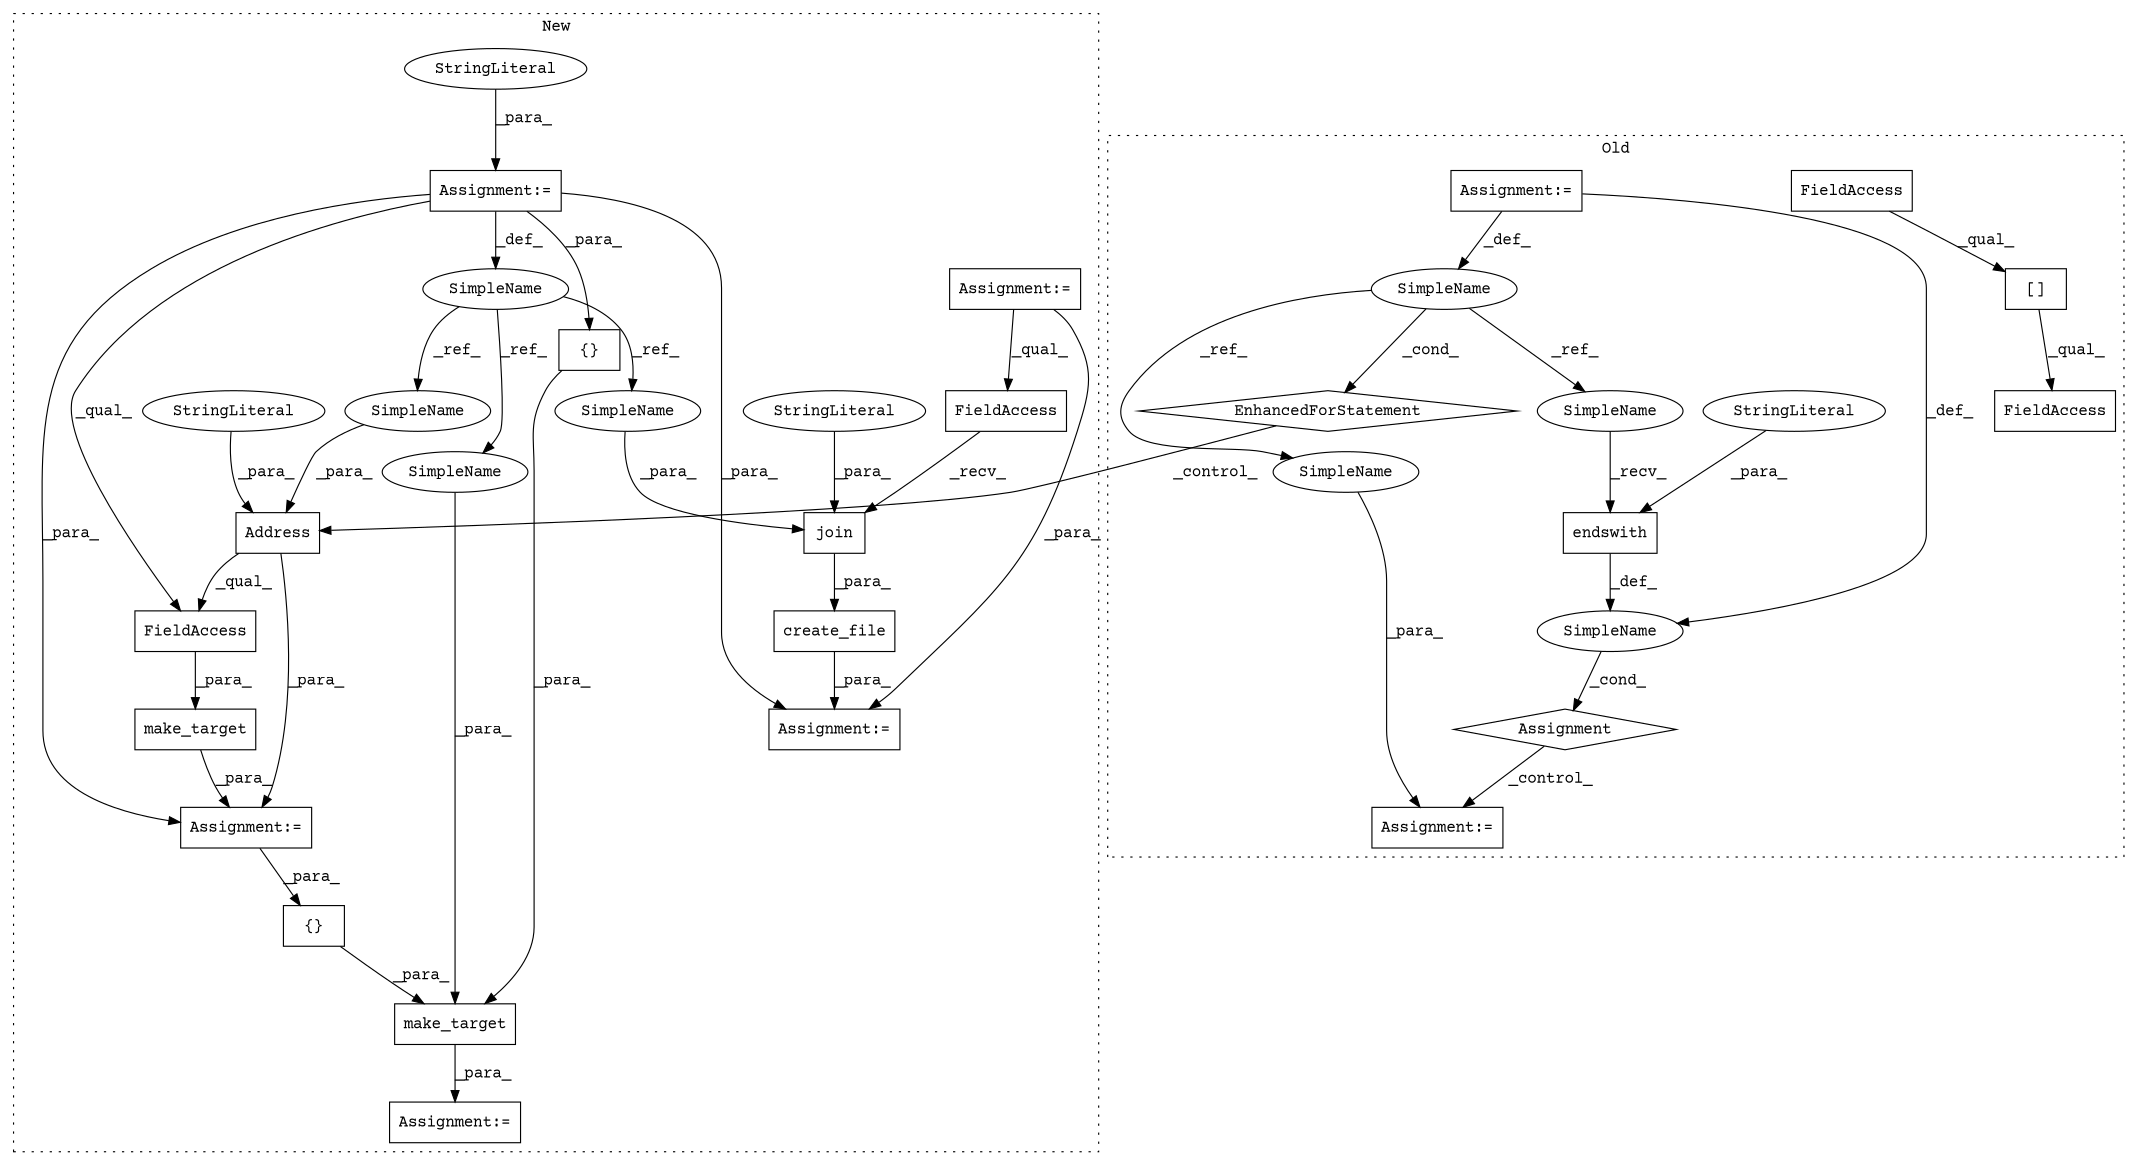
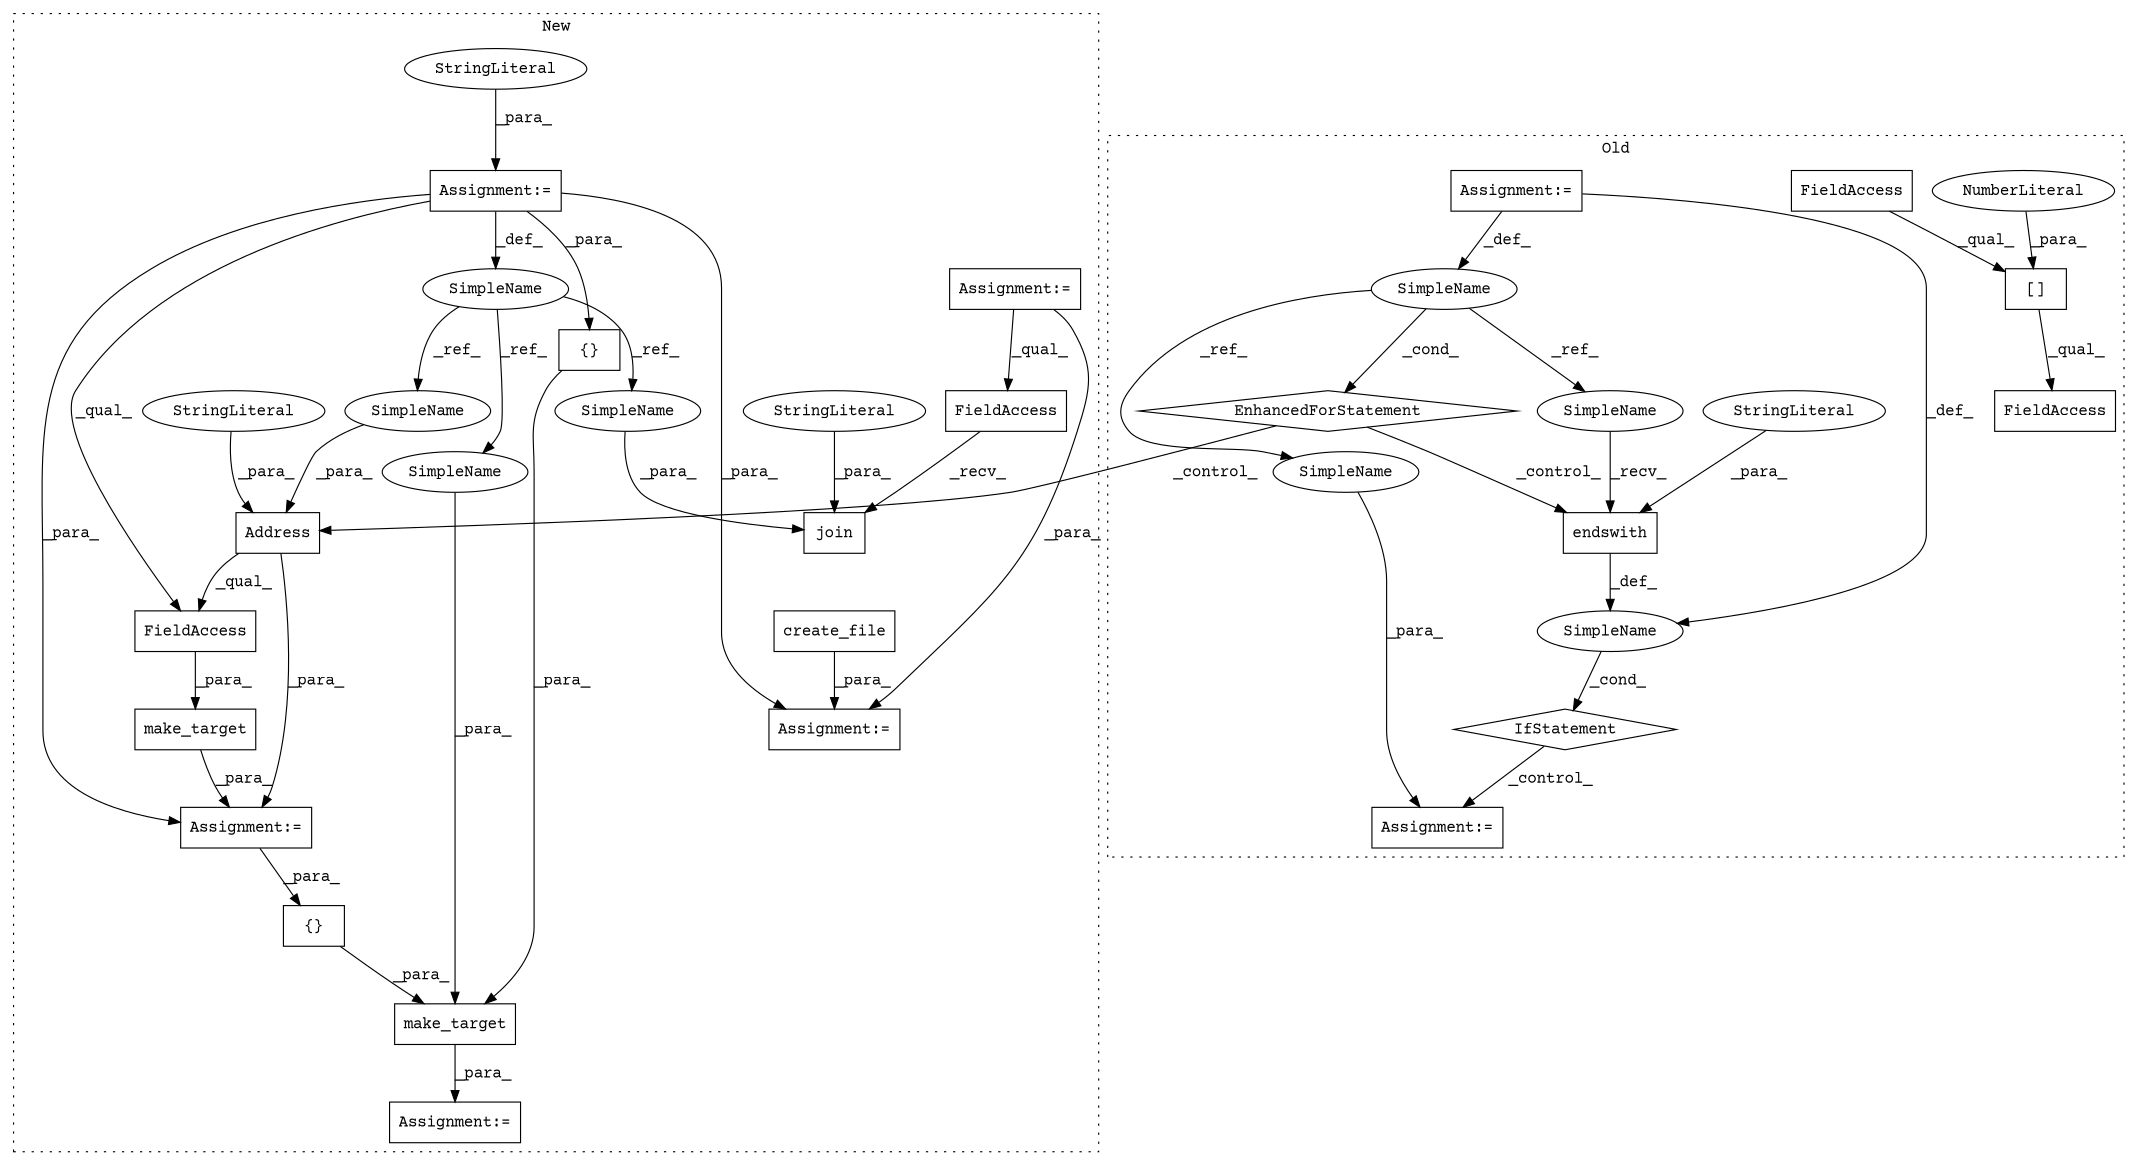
none -> (2023, 191)
none -> (1462, 466)
(834, 576) -> none
(1565, 729) -> (1565, 729)
